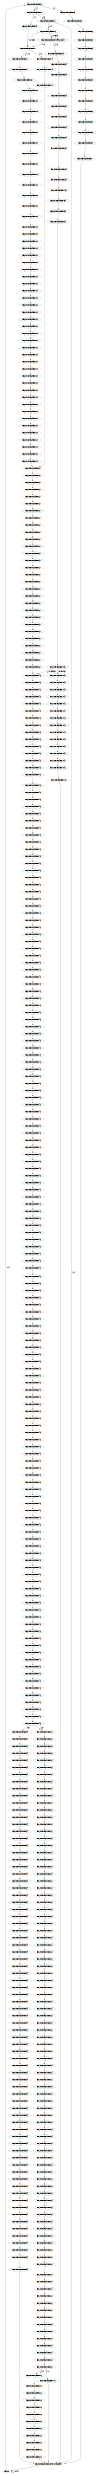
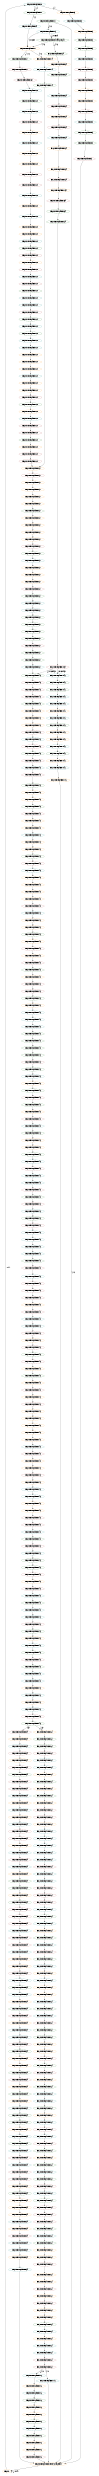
(41, 17) -> none
